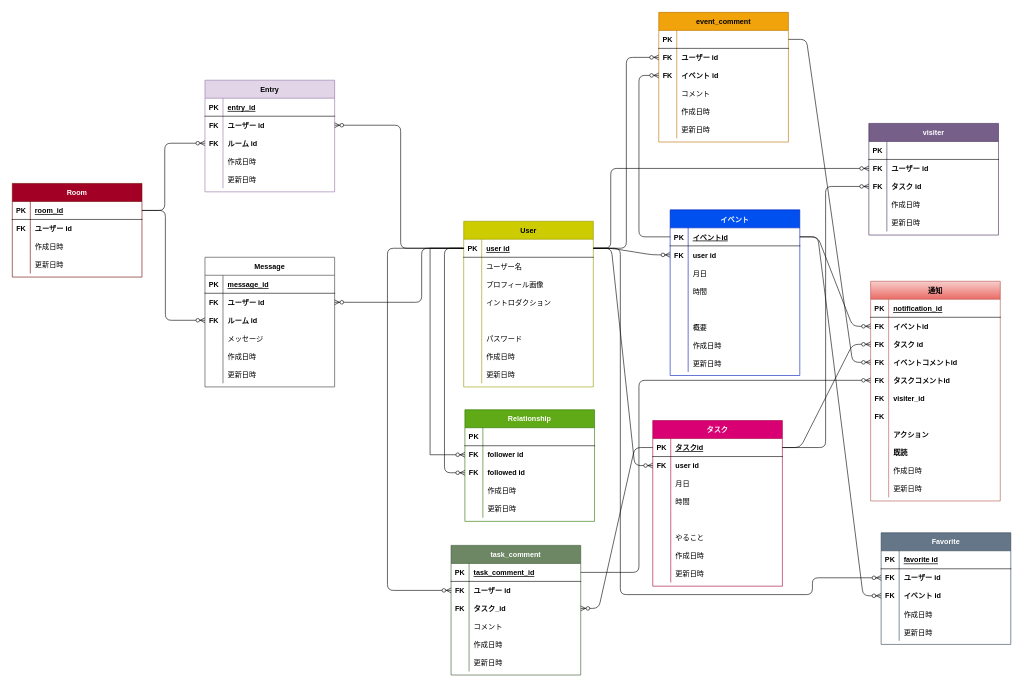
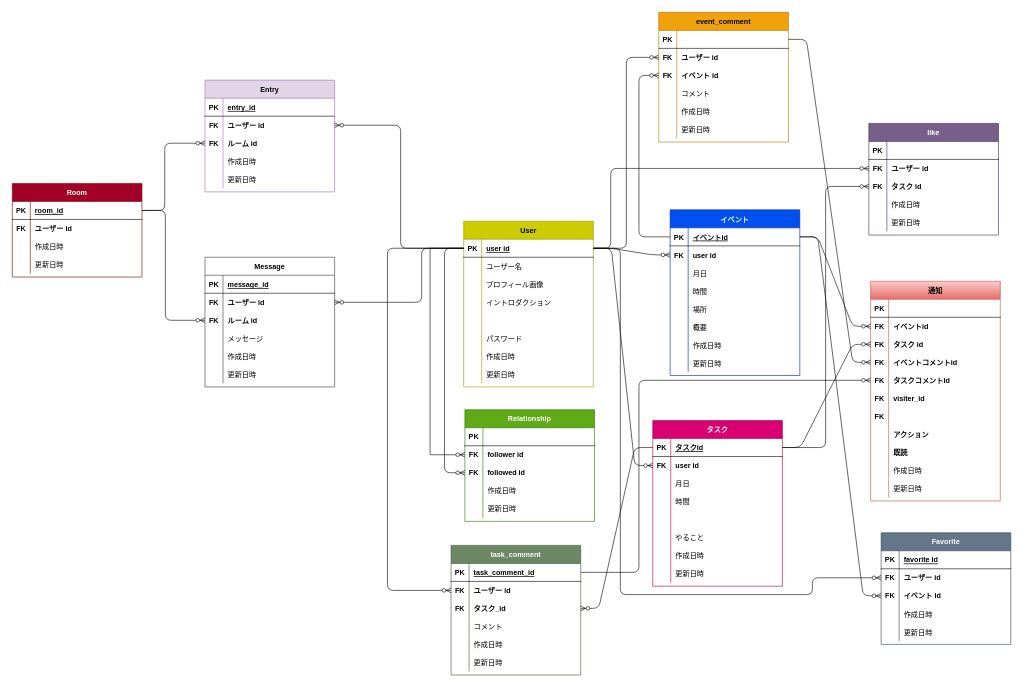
(933, 133) -> (933, 133)
(944, 308) -> none
none -> (744, 309)
